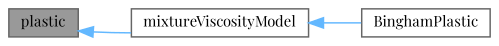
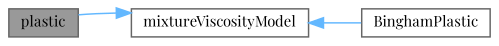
(112, 33) -> (97, 14)
